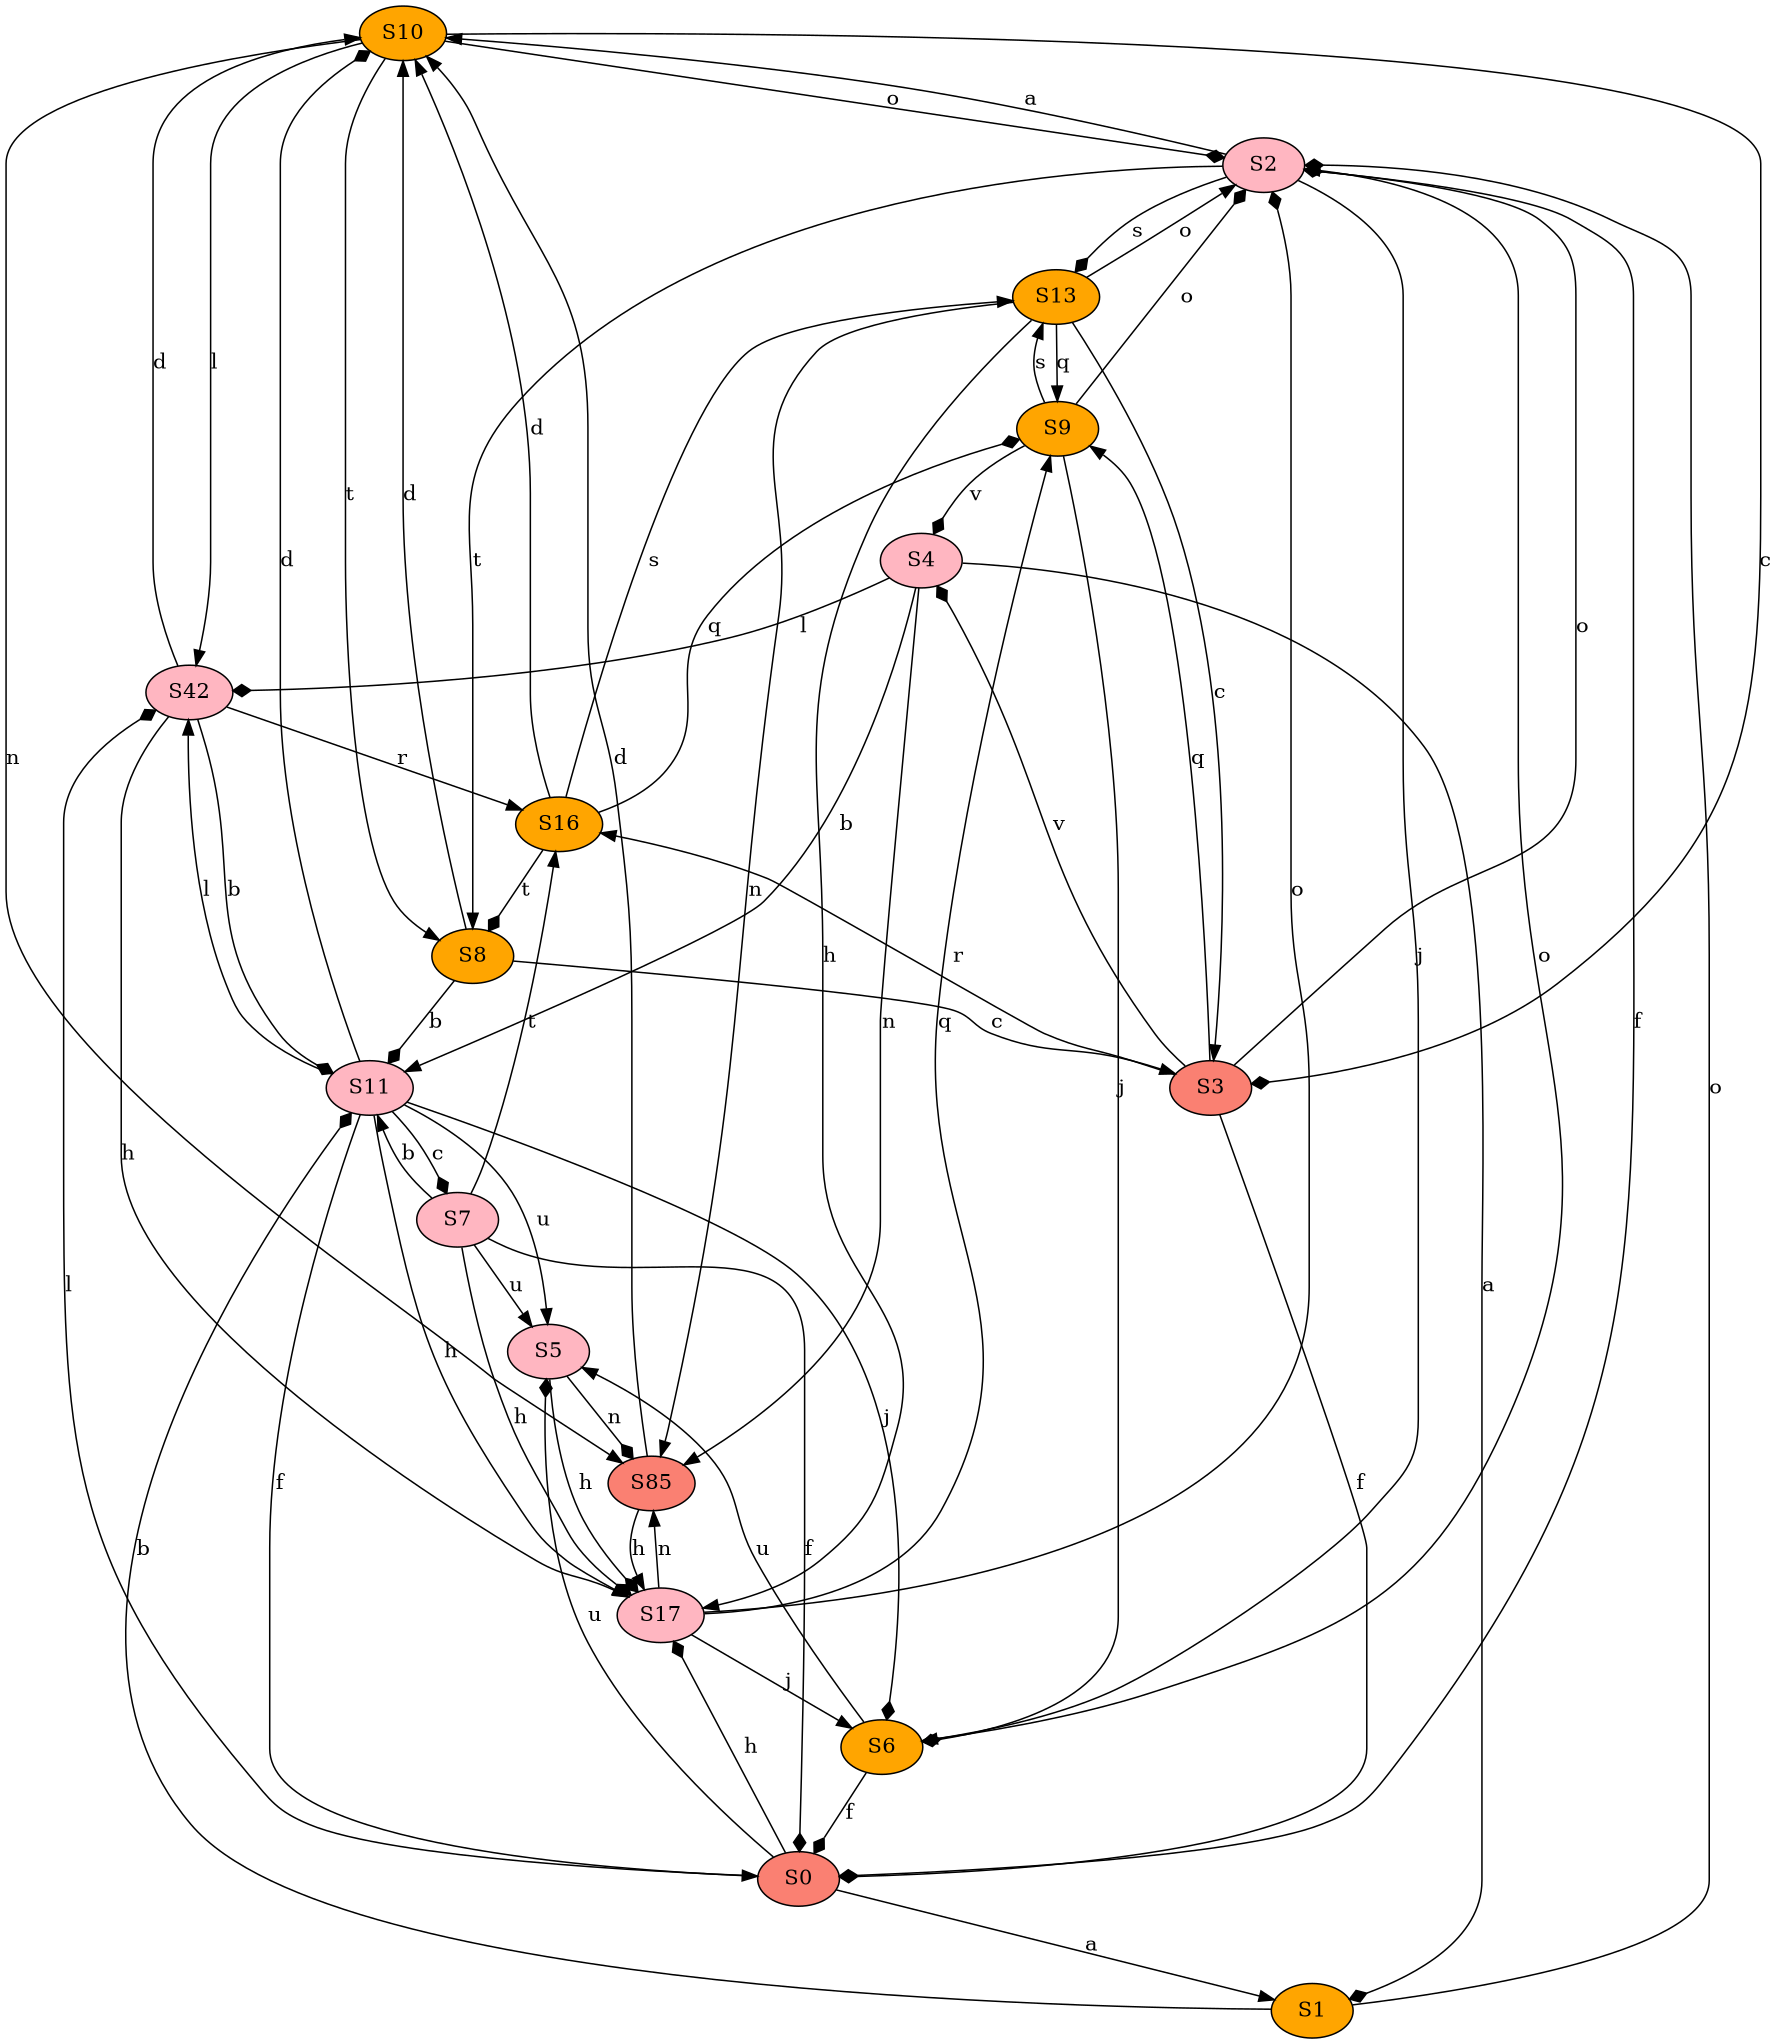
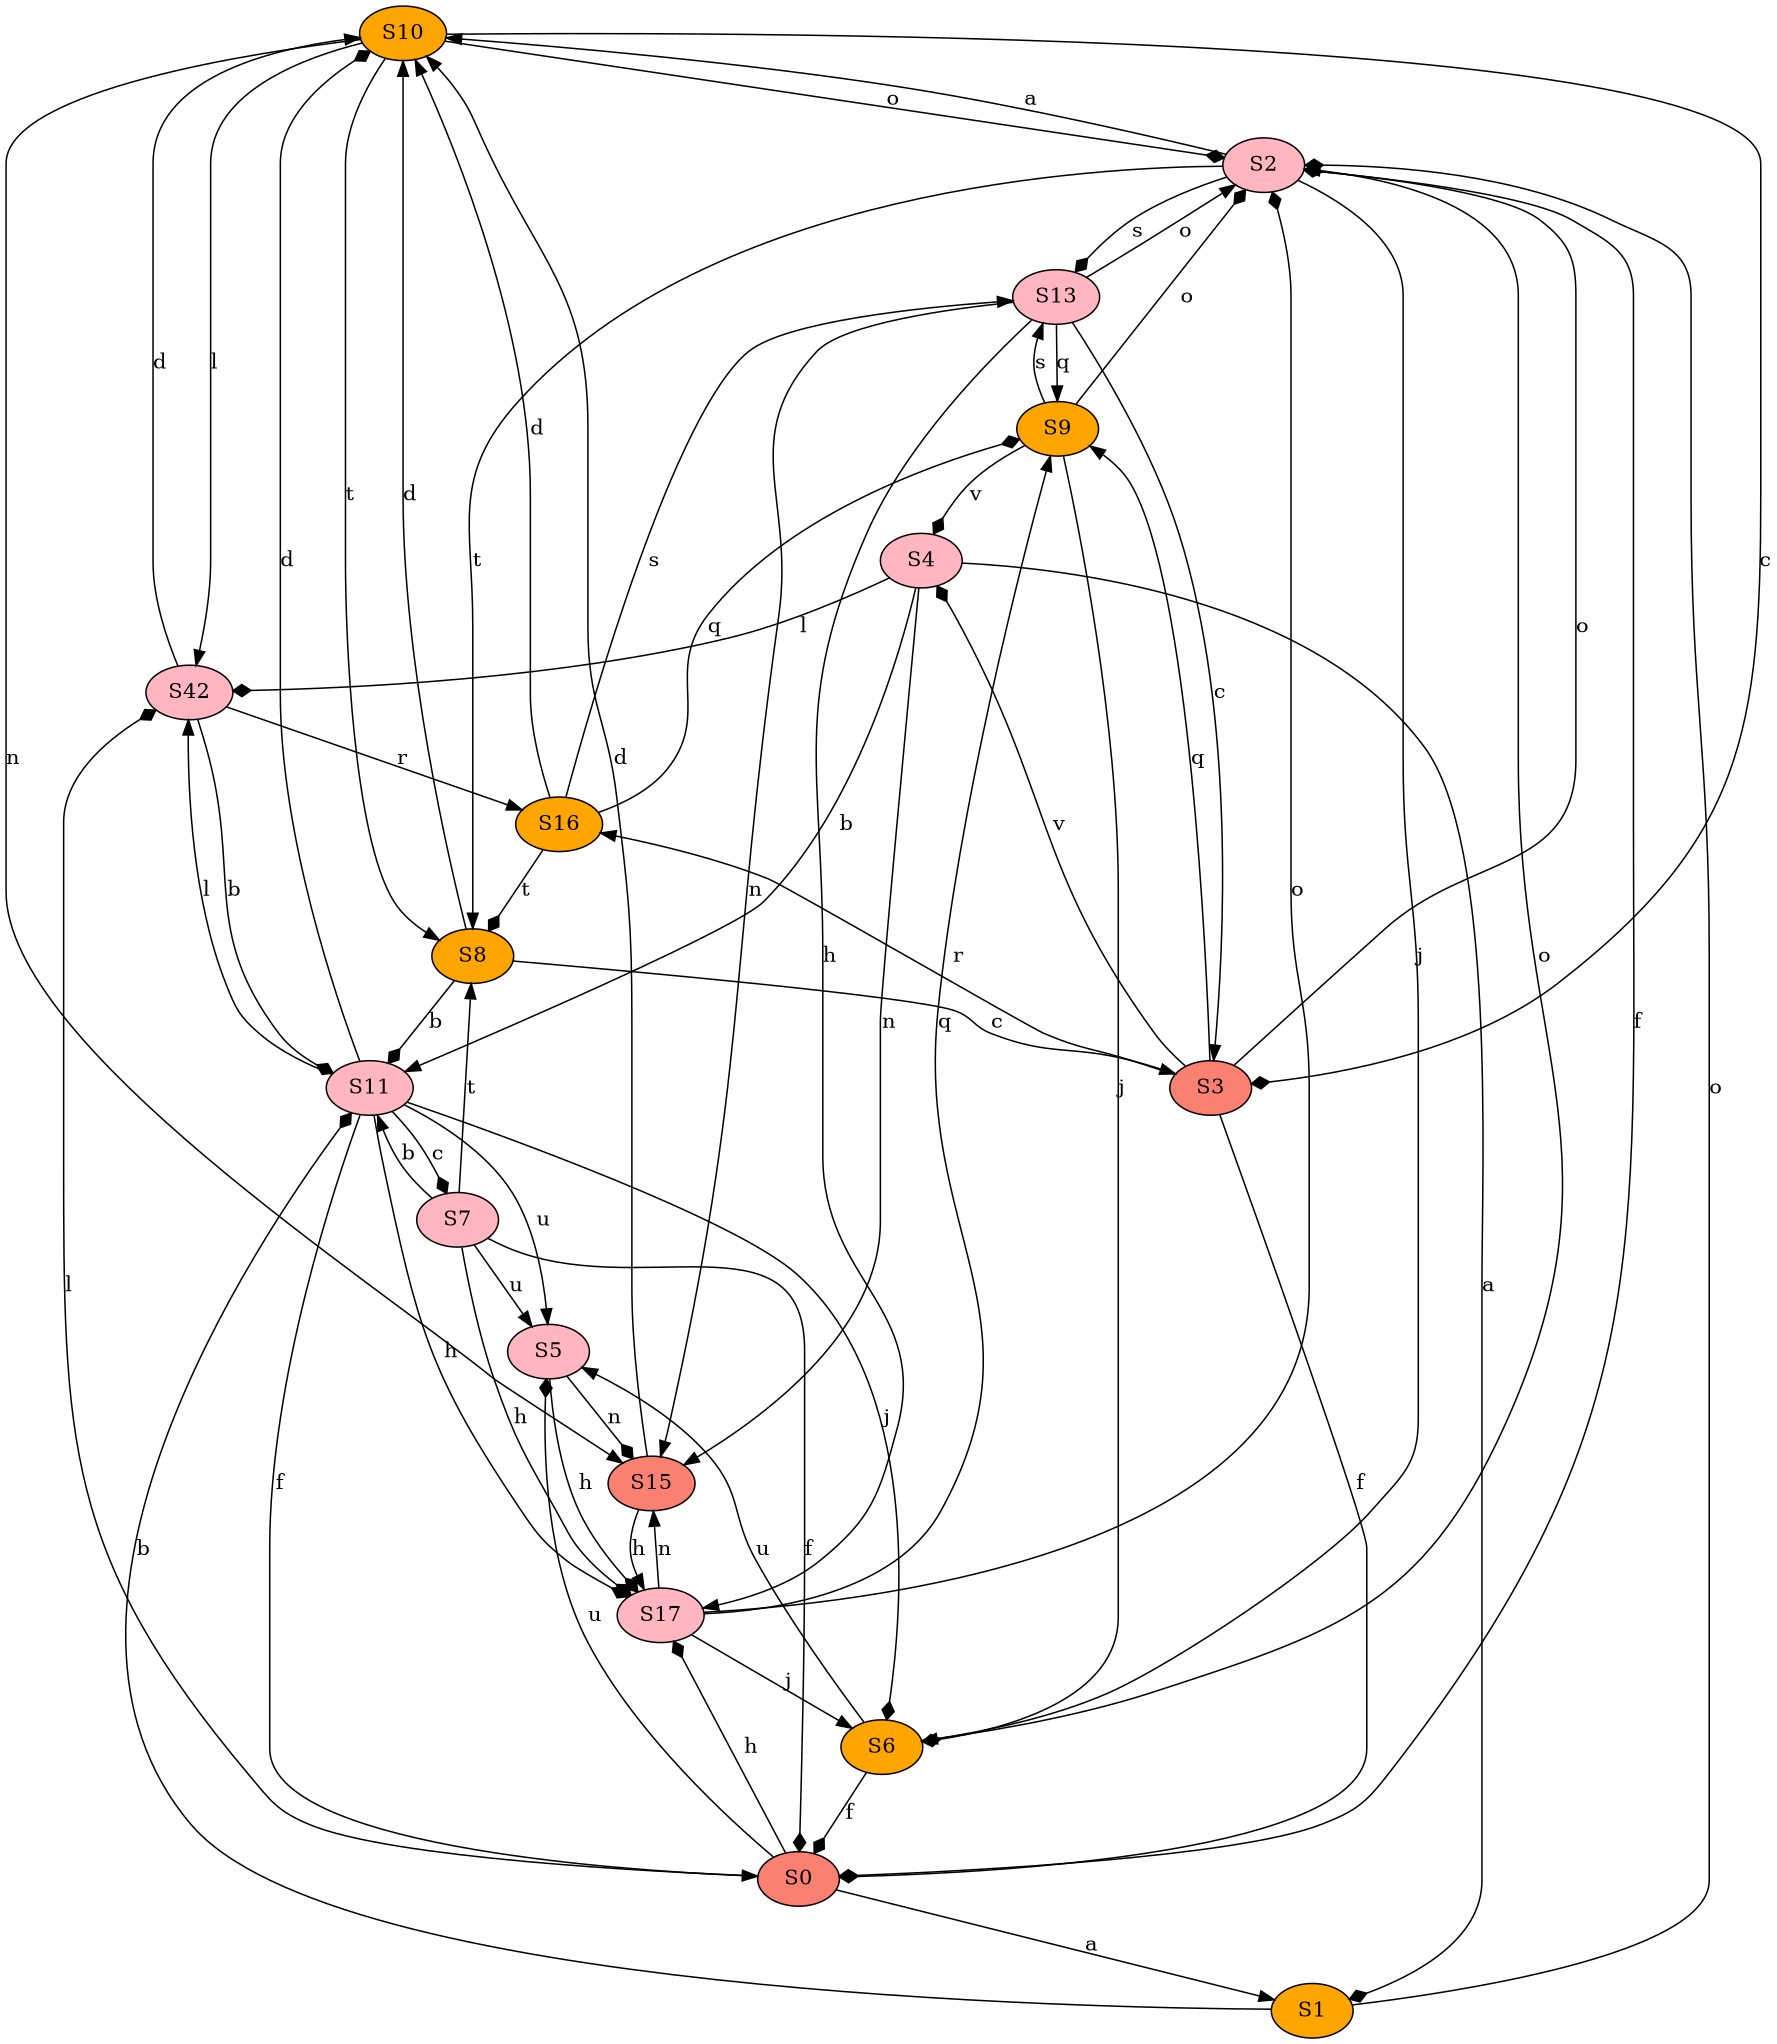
(1056, 297) -> (1056, 297)
(521, 1033) -> (465, 1096)
(164, 1260) -> none
(444, 1380) -> (444, 1380)
(652, 1483) -> (652, 1483)
